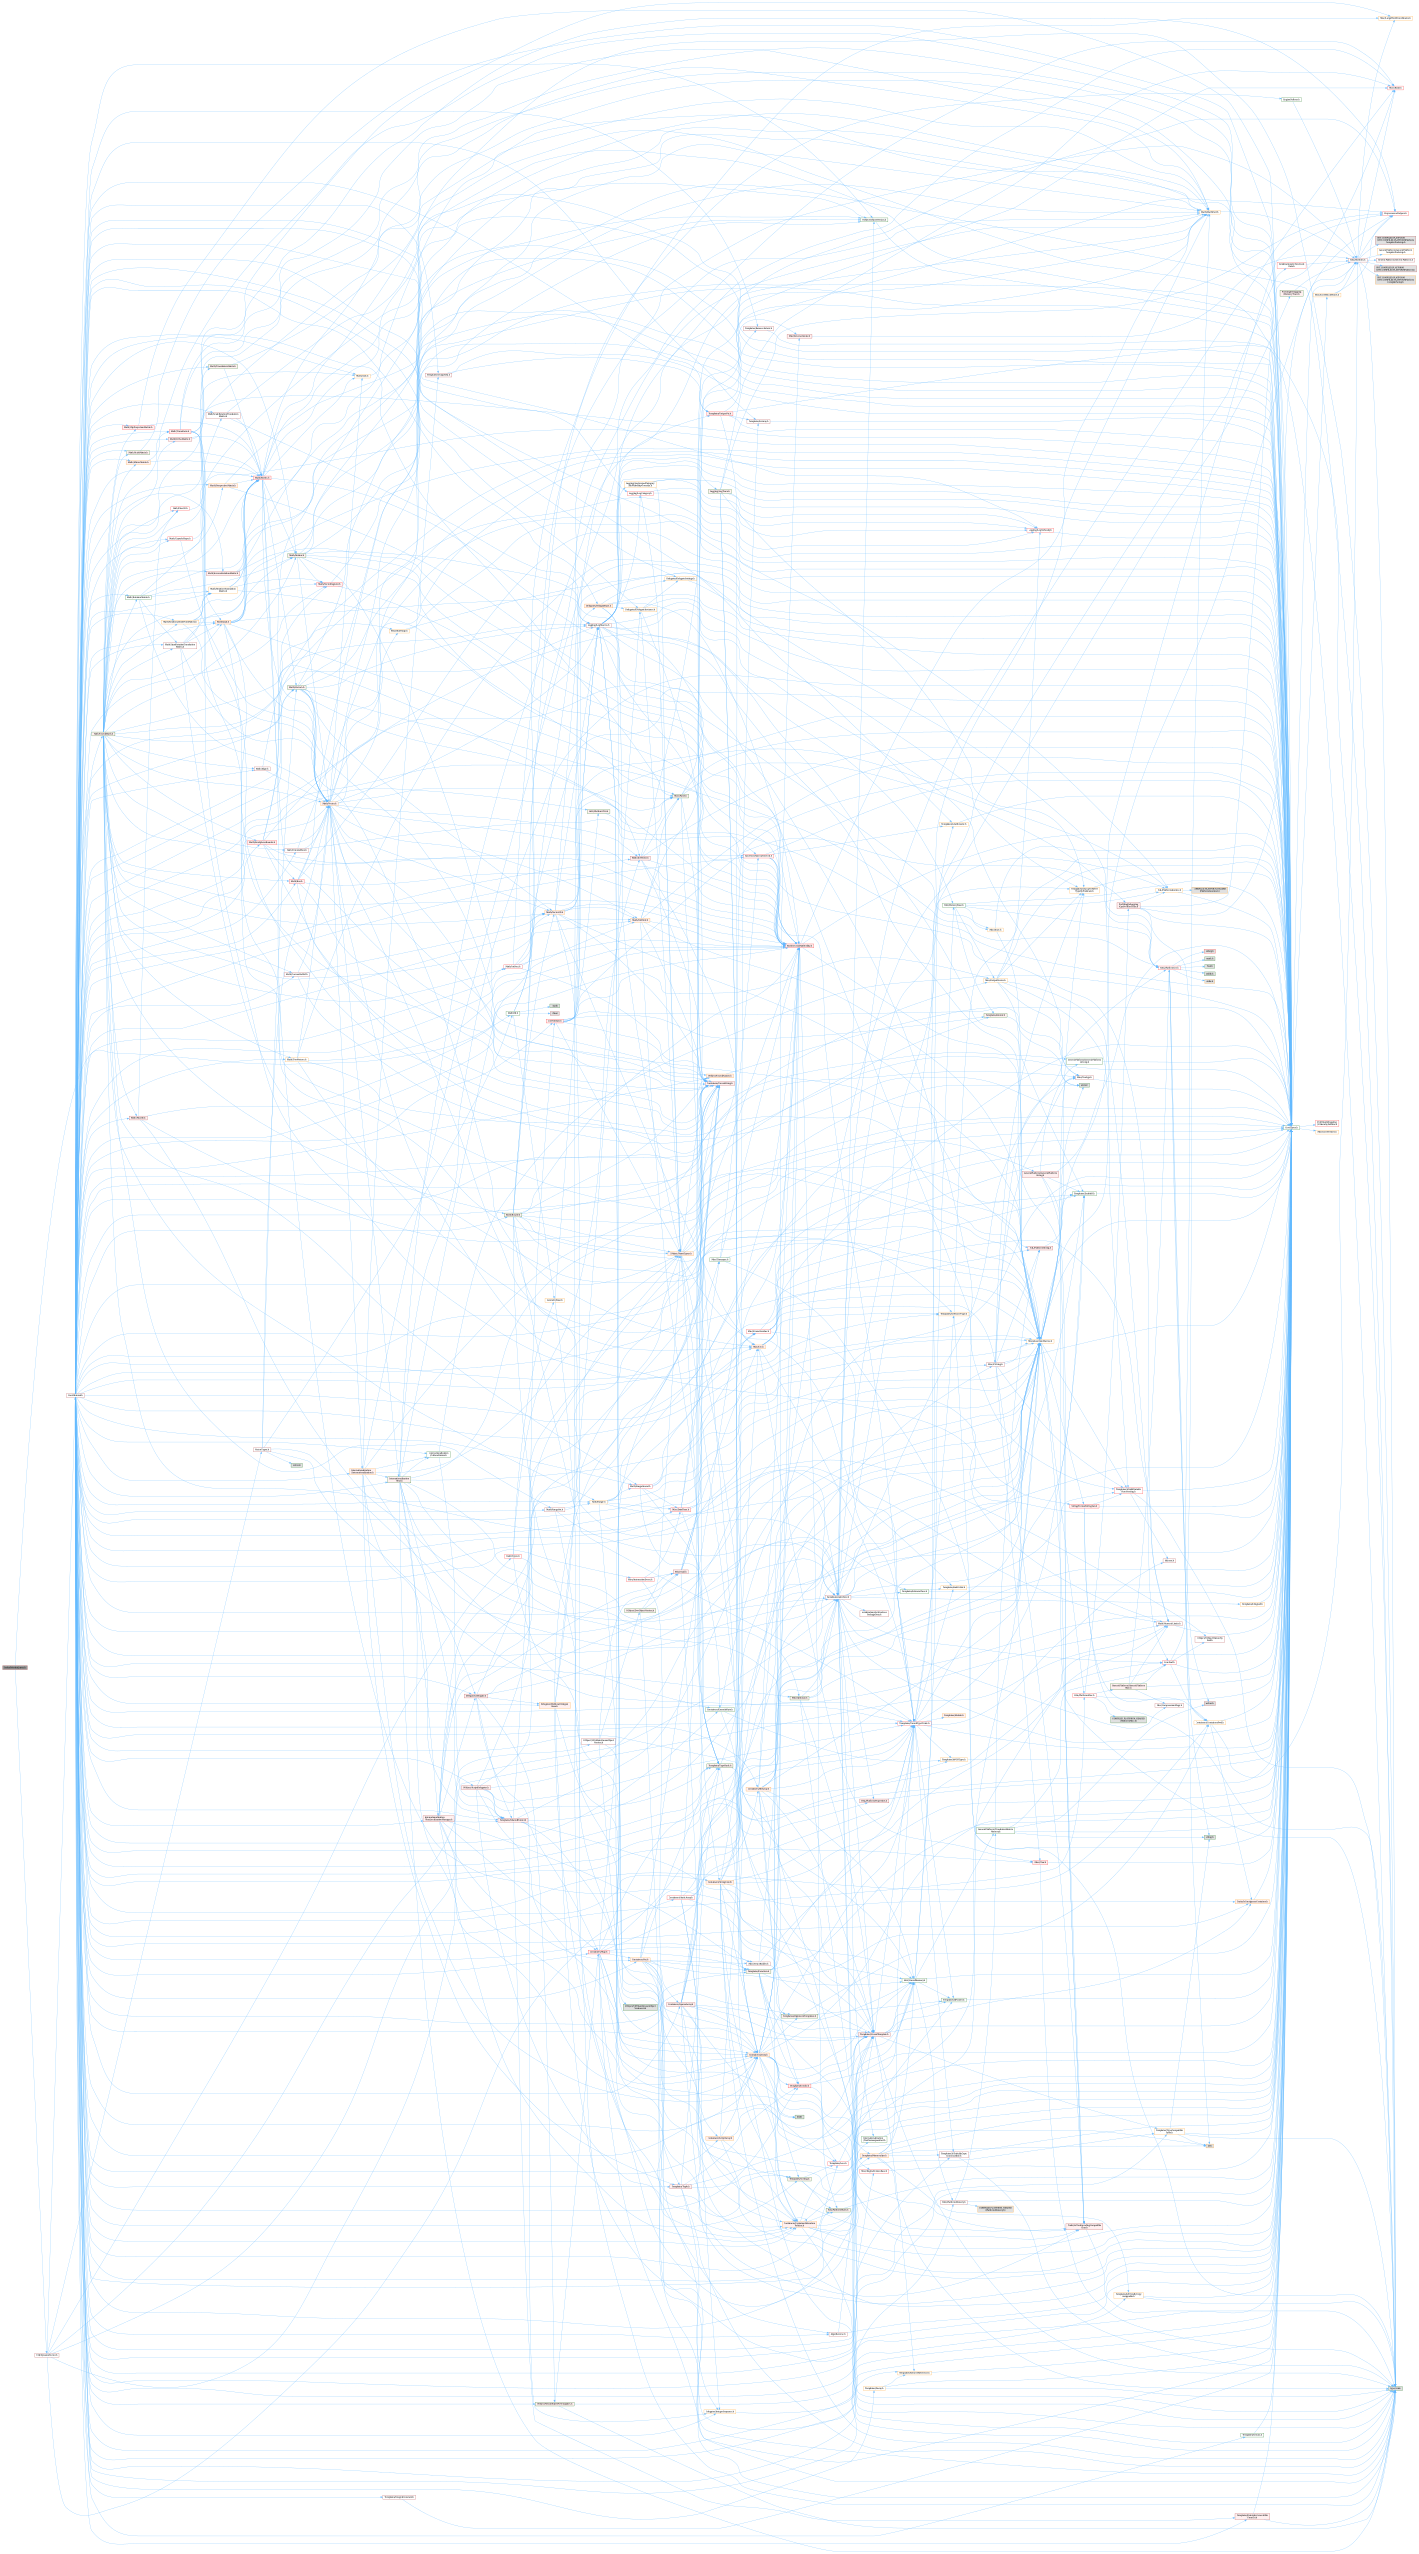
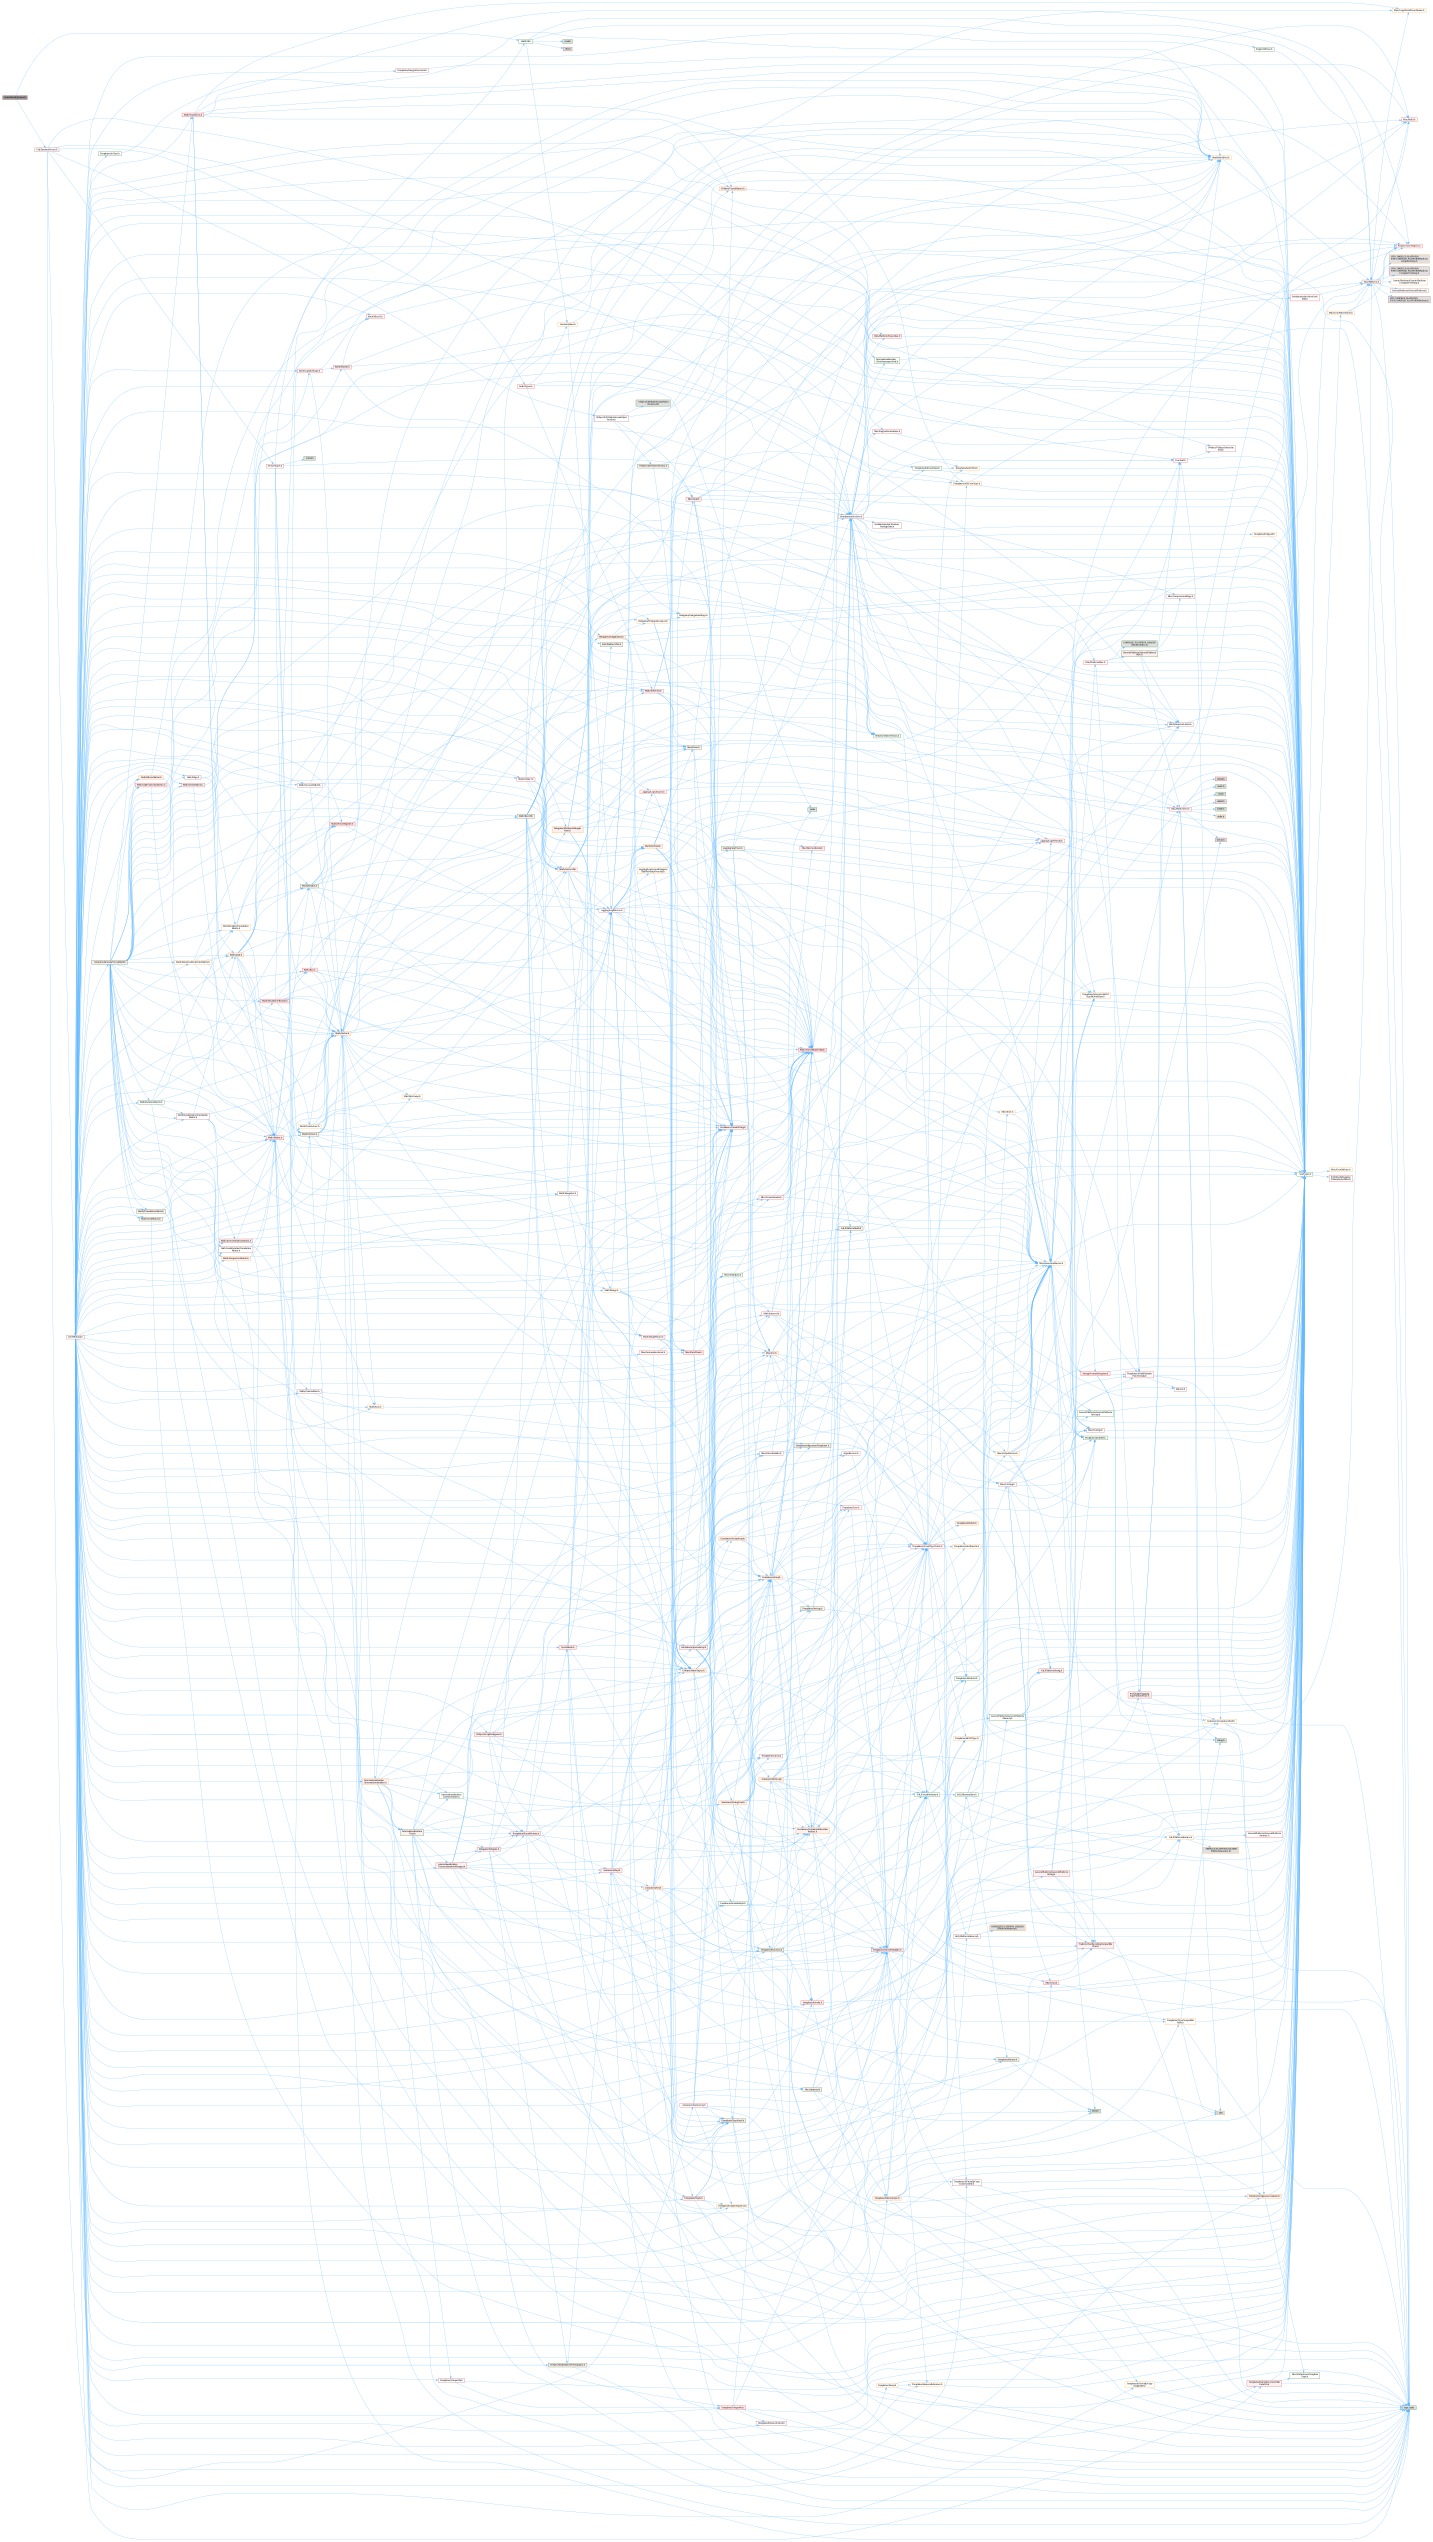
(1292, 293) -> none
(103, 734) -> (110, 962)
none -> (1221, 802)
(758, 856) -> (771, 1314)
(78, 1244) -> (327, 369)
(519, 1657) -> (557, 1573)
(996, 1831) -> (1007, 1717)
none -> (1264, 1835)
none -> (1305, 2376)
